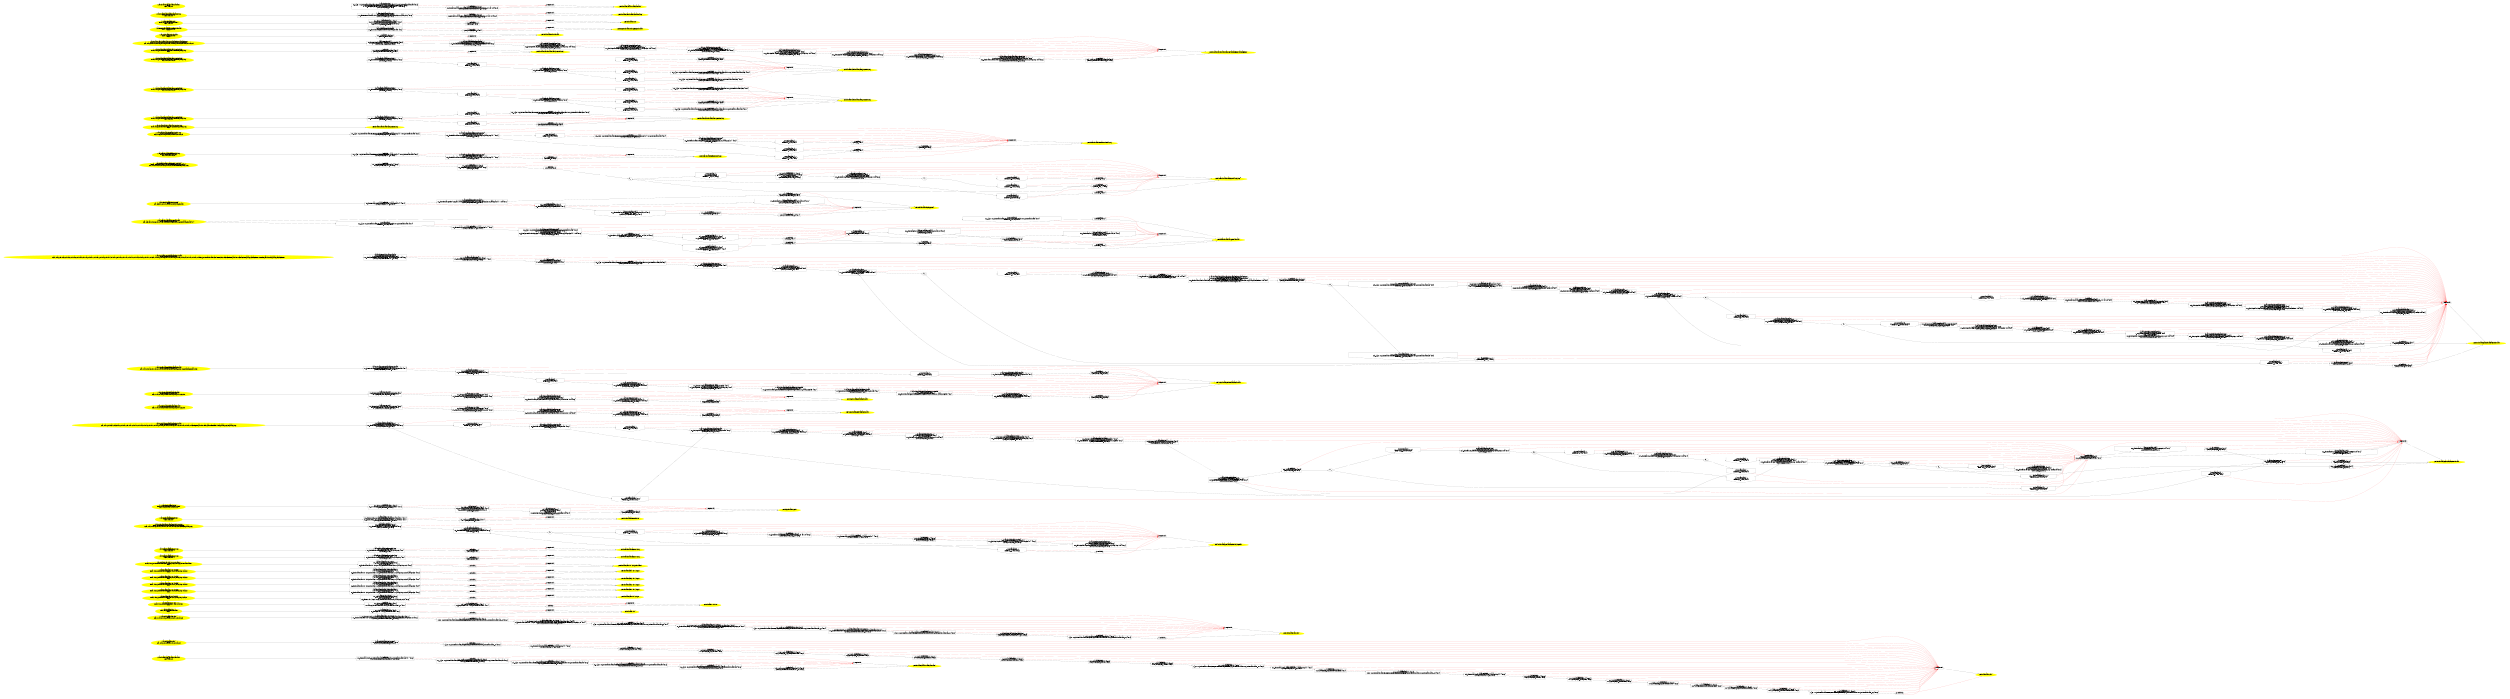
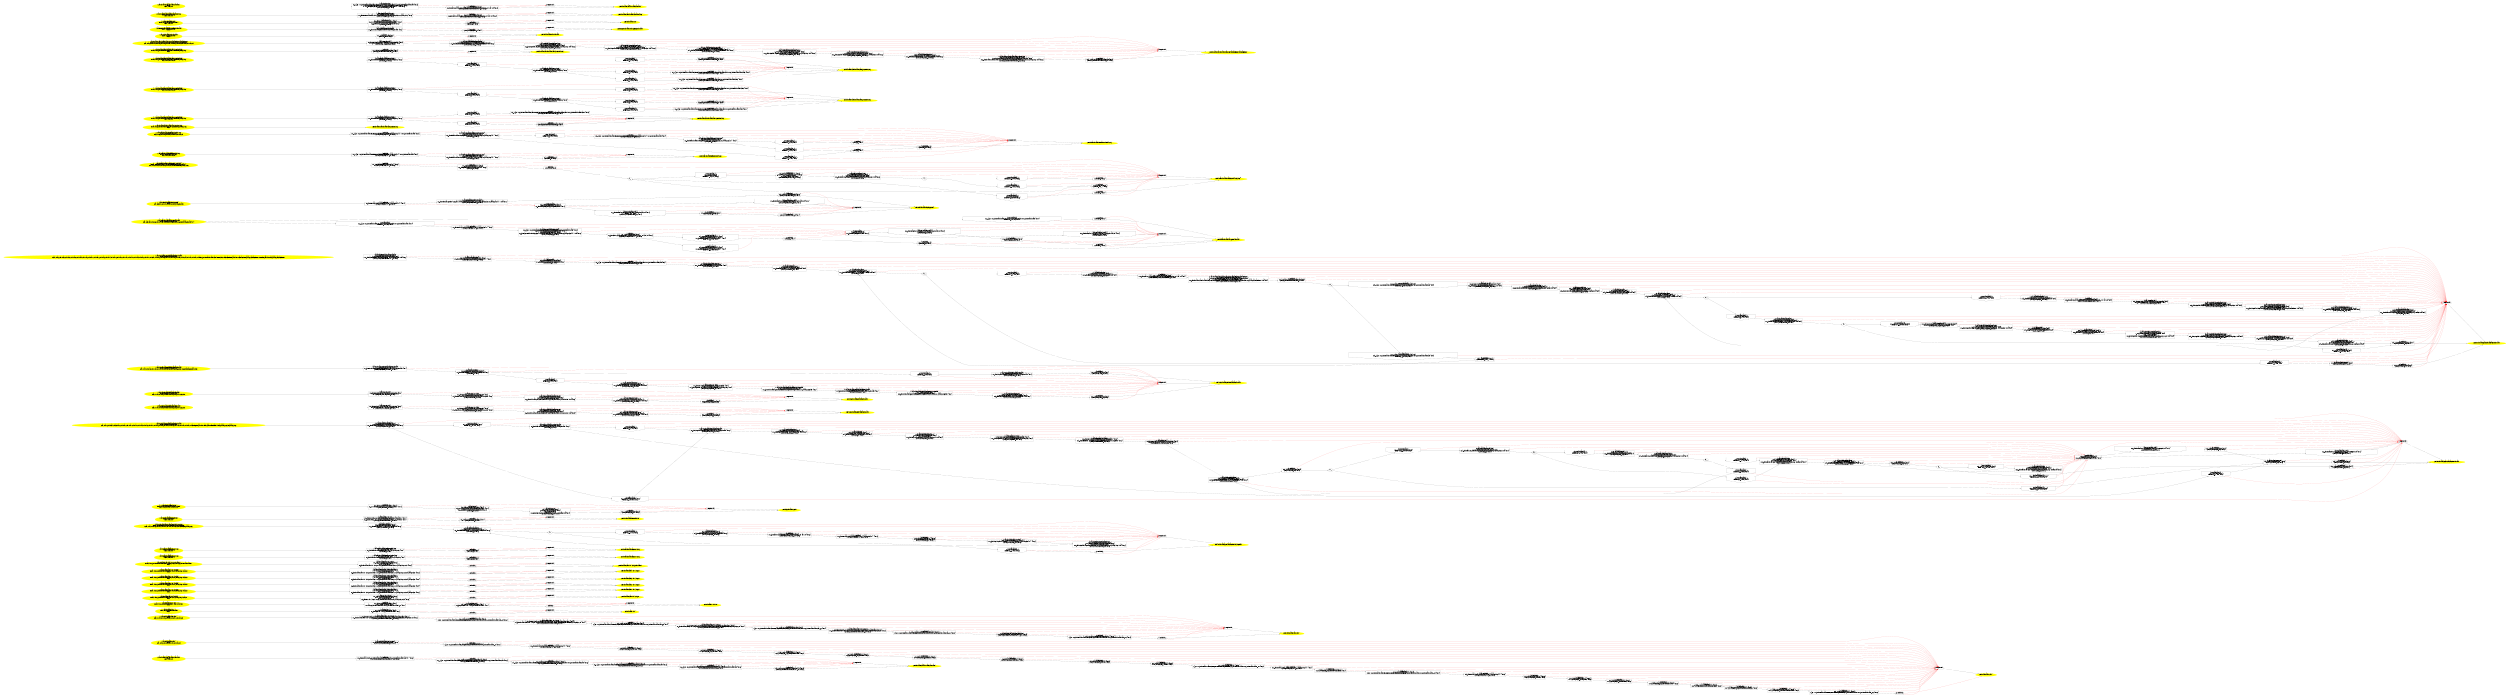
(789, 243) -> none
